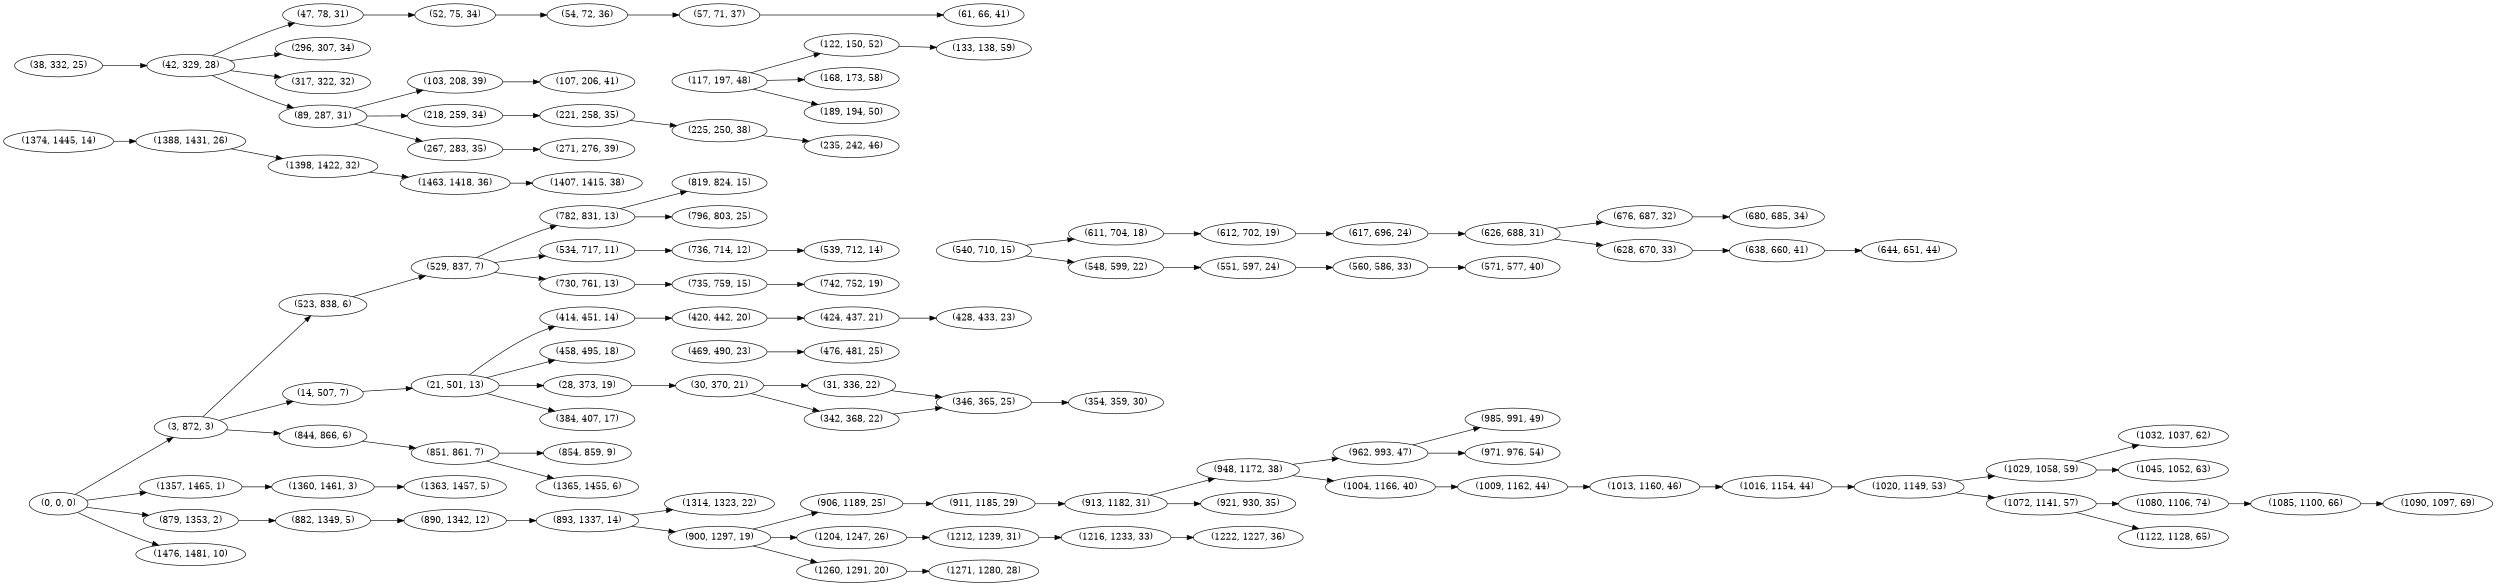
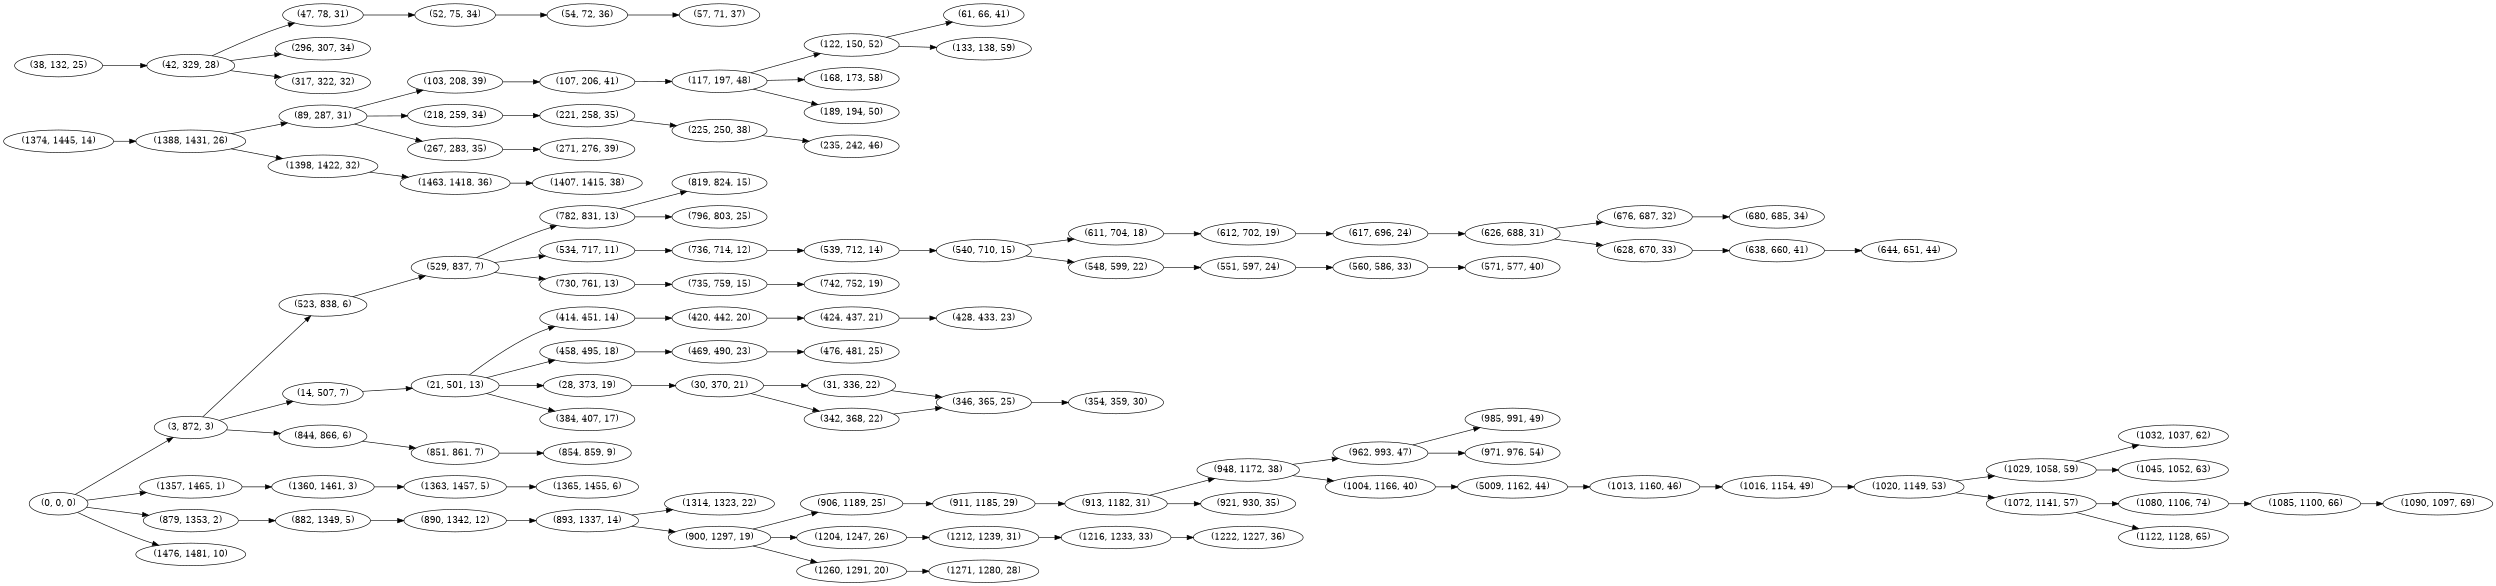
(848, 15) -> (916, 30)
(59, 66) -> (59, 66)
none -> (650, 82)
(249, 92) -> (256, 129)
none -> (914, 251)
none -> (650, 352)
(517, 469) -> (518, 487)
(1513, 487) -> (1513, 487)
(1777, 487) -> (1777, 487)
